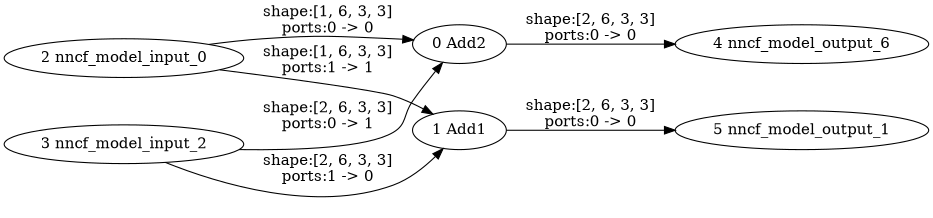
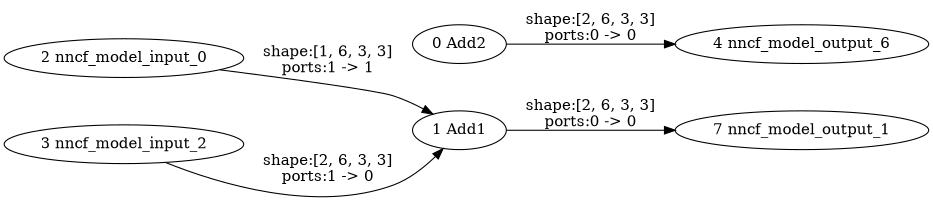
(306, 37) -> none
(802, 130) -> (802, 130)
(355, 144) -> none
